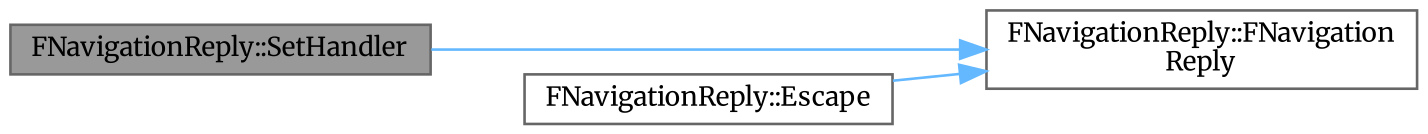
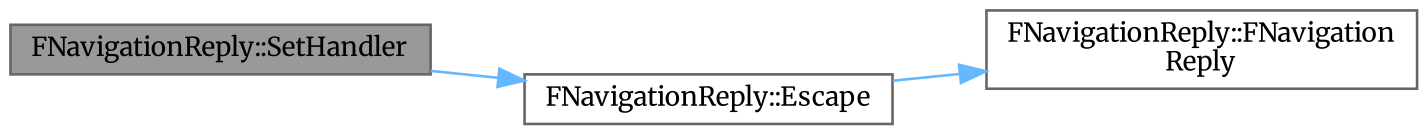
(696, 50) -> (465, 74)
